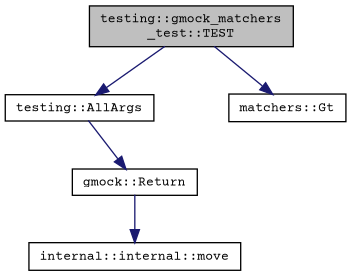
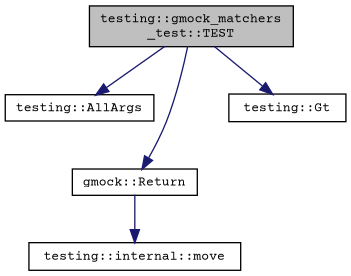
(287, 108) -> (287, 108)
(103, 140) -> (173, 104)
(135, 256) -> (135, 256)
